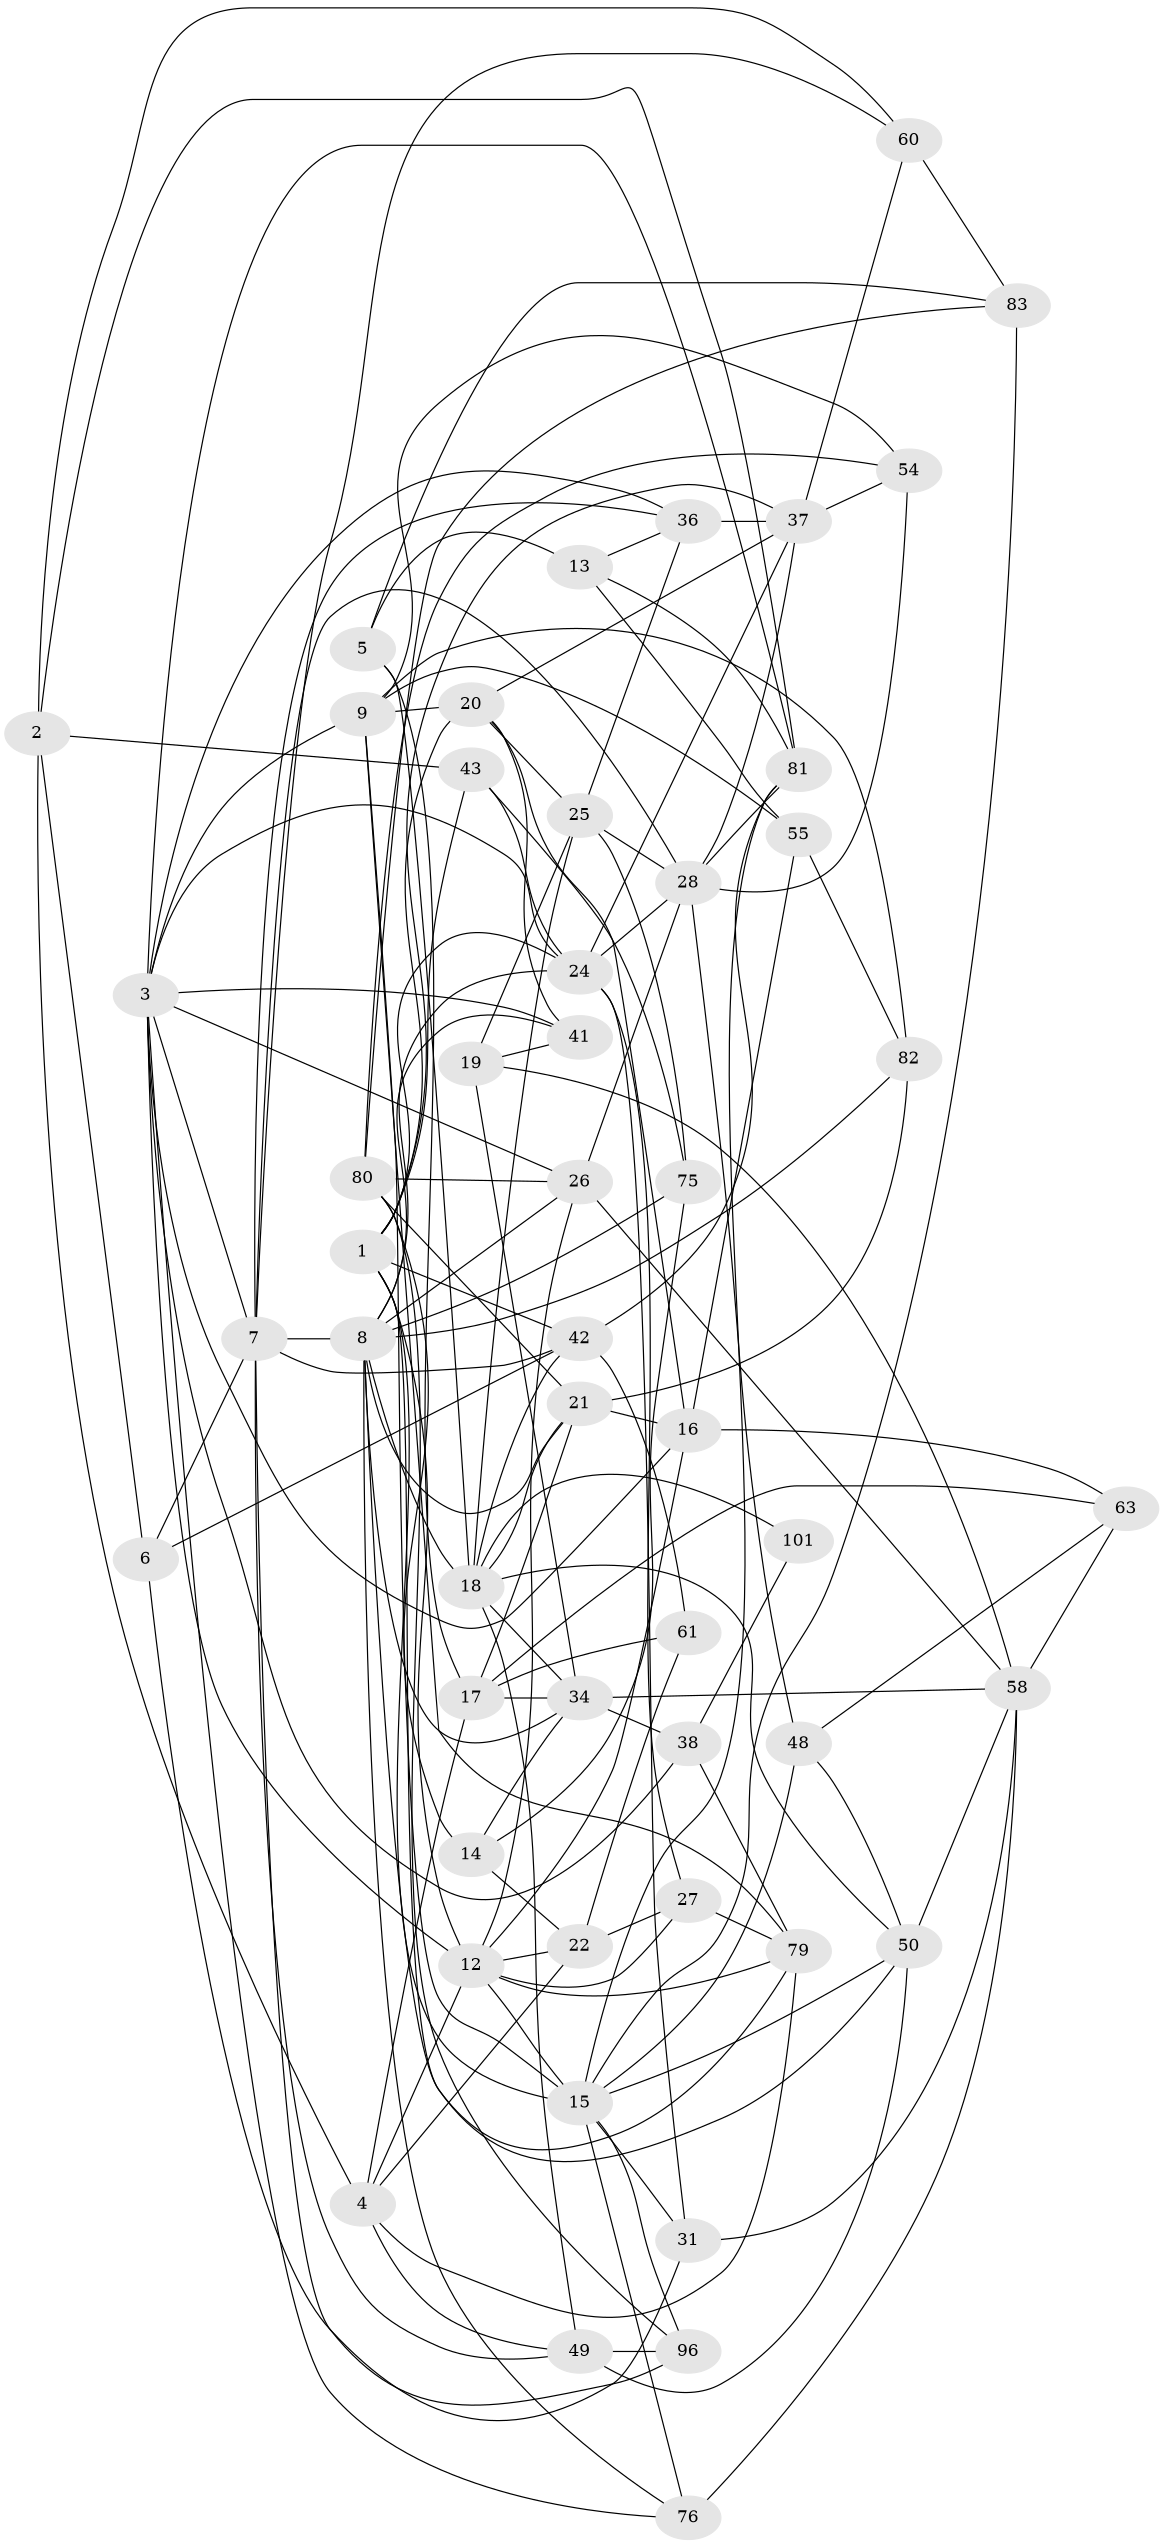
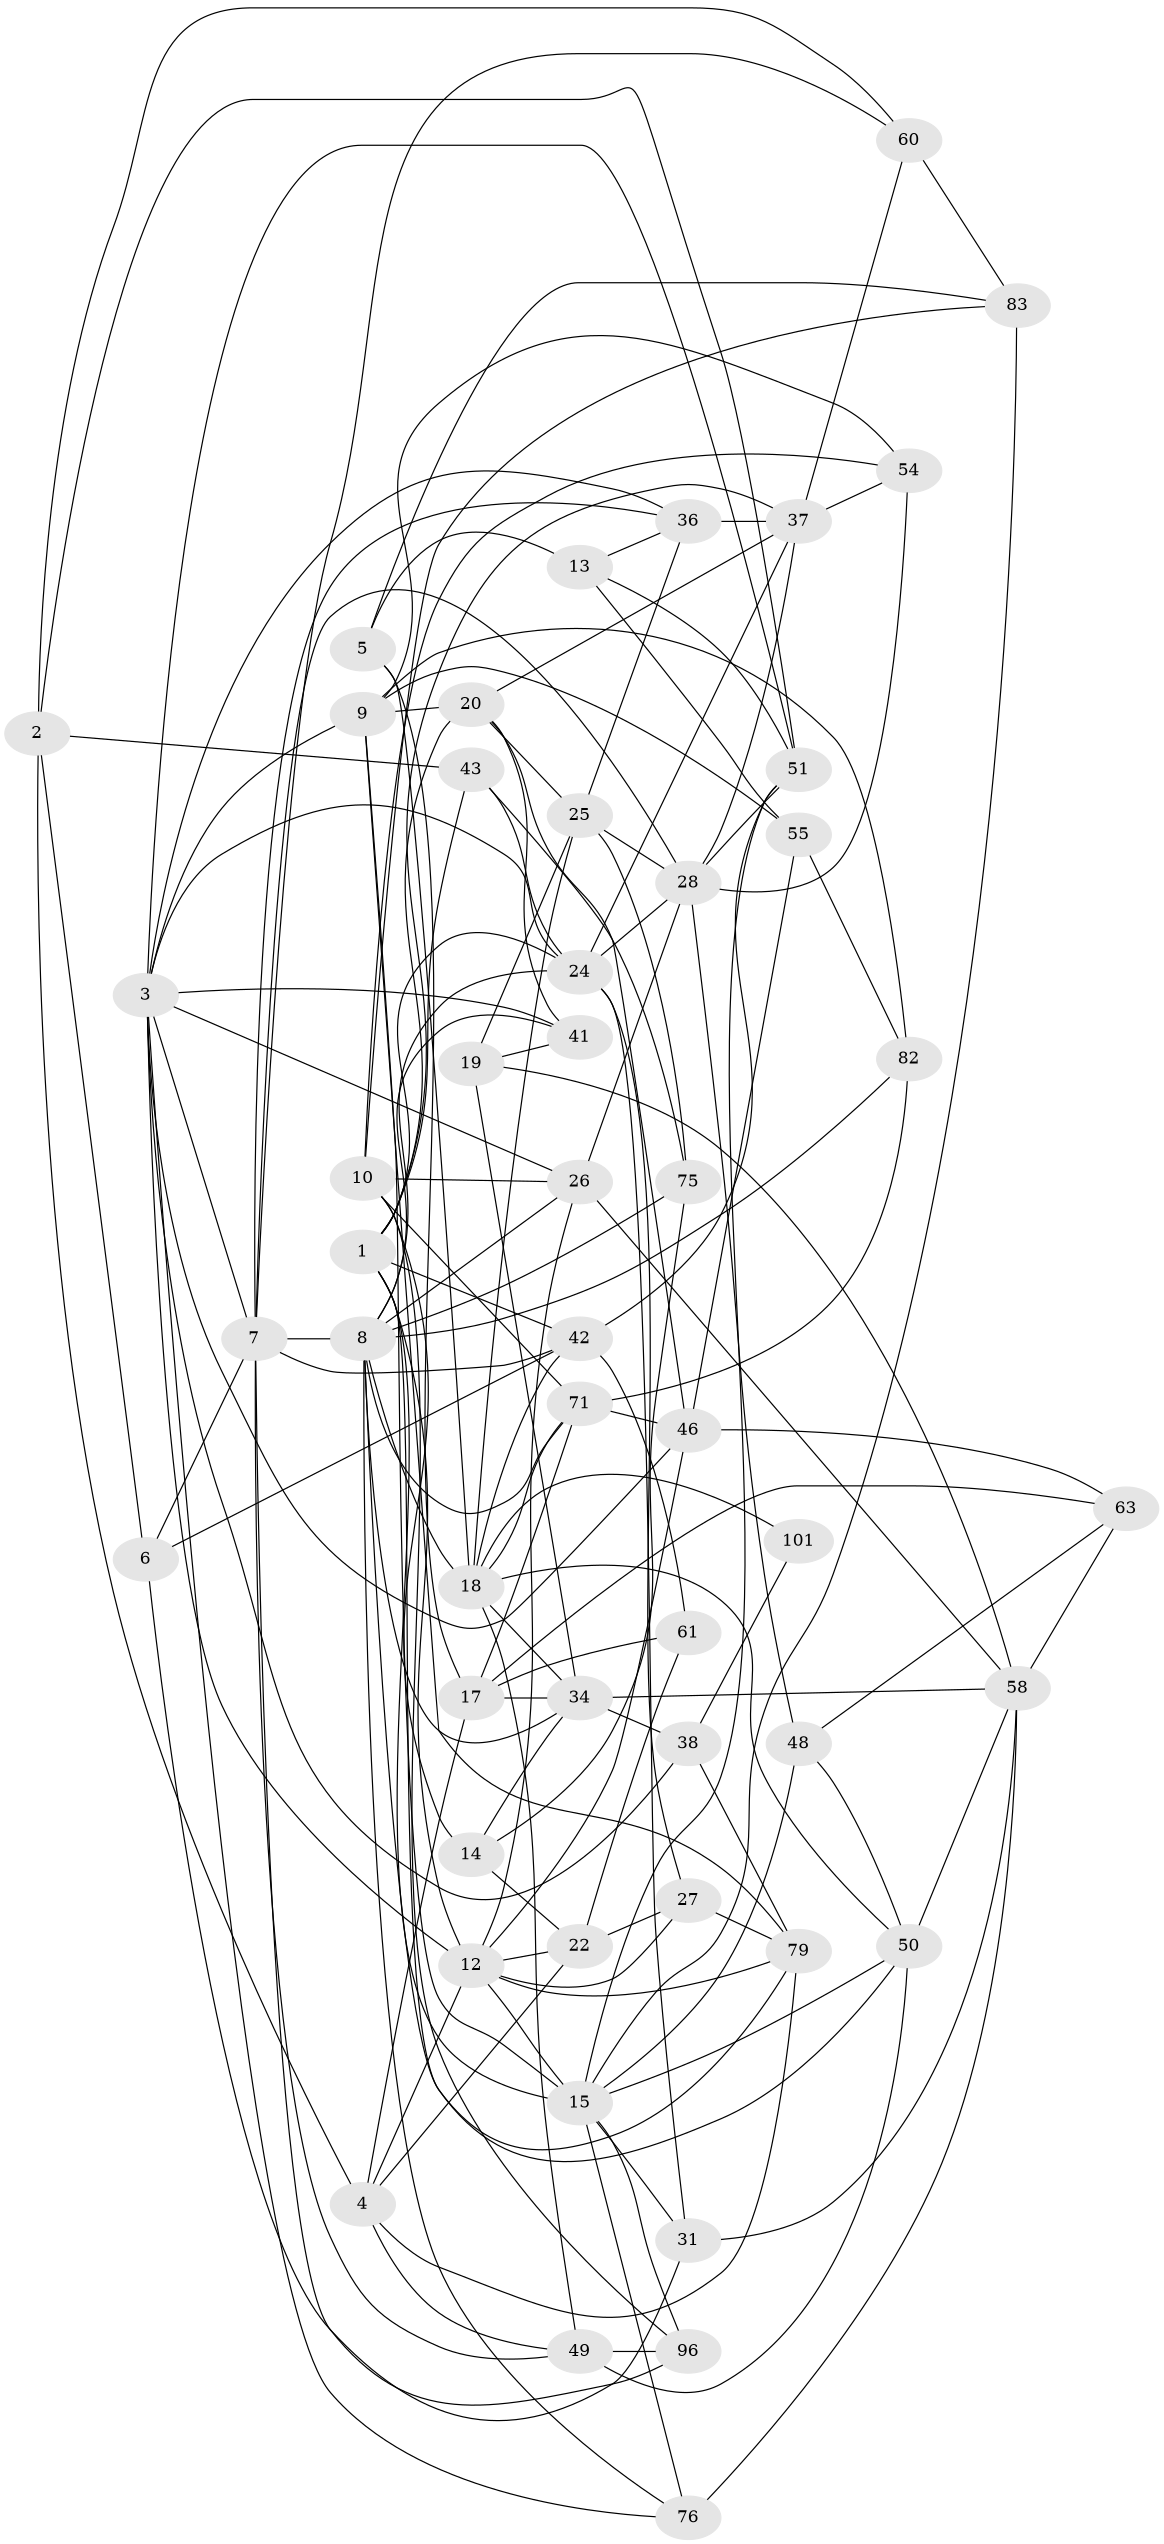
(799, 770) -> (799, 770)
(363, 1178) -> (363, 1178)
(580, 1404) -> (580, 1404)
(688, 1430) -> (688, 1430)
